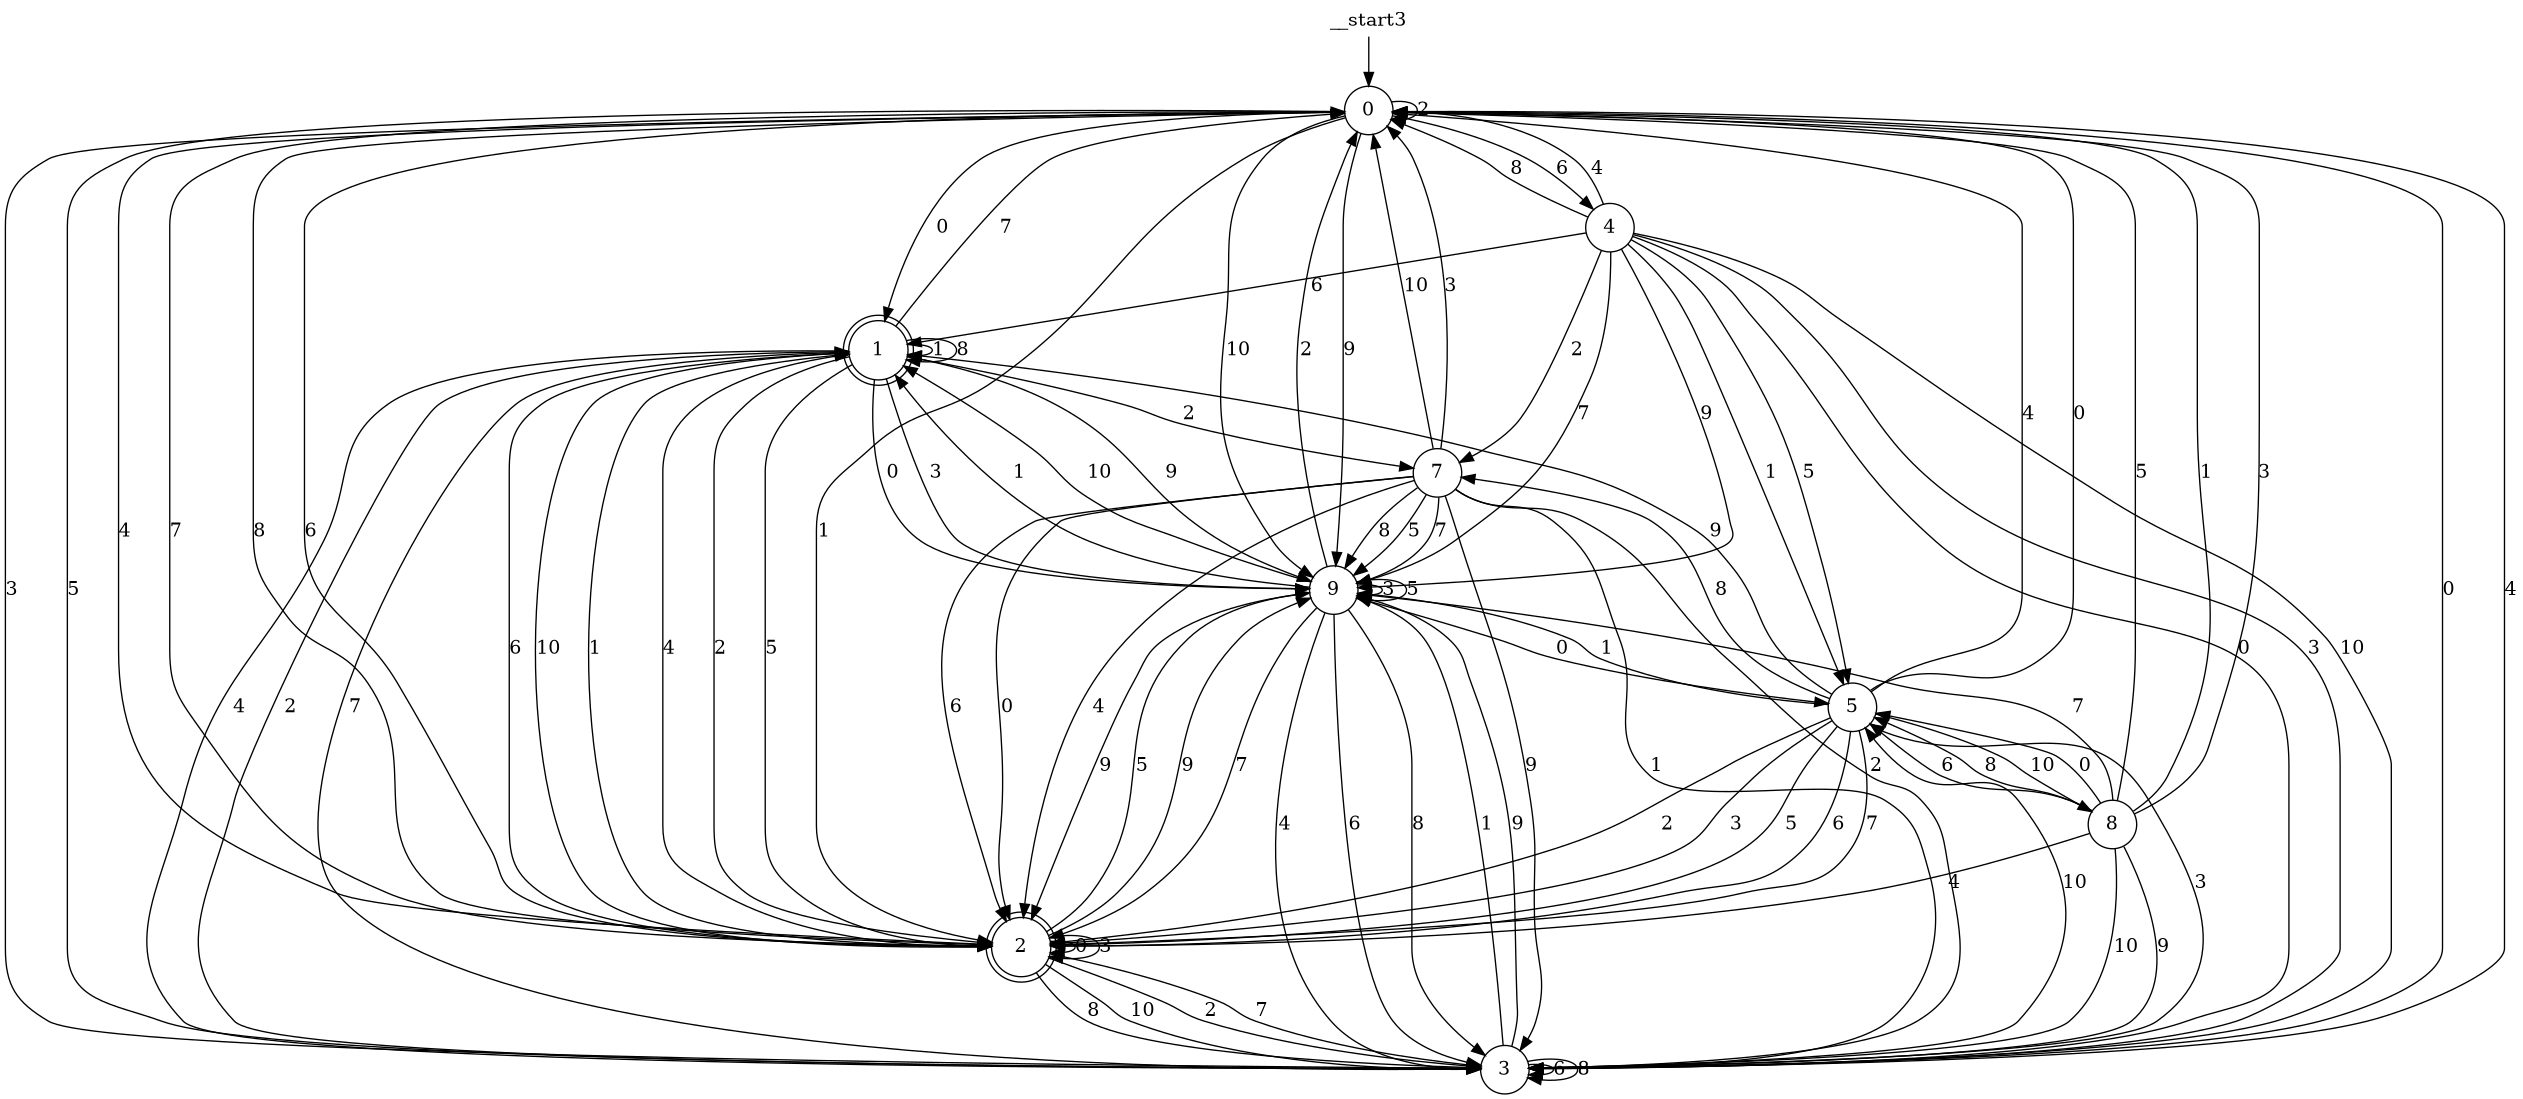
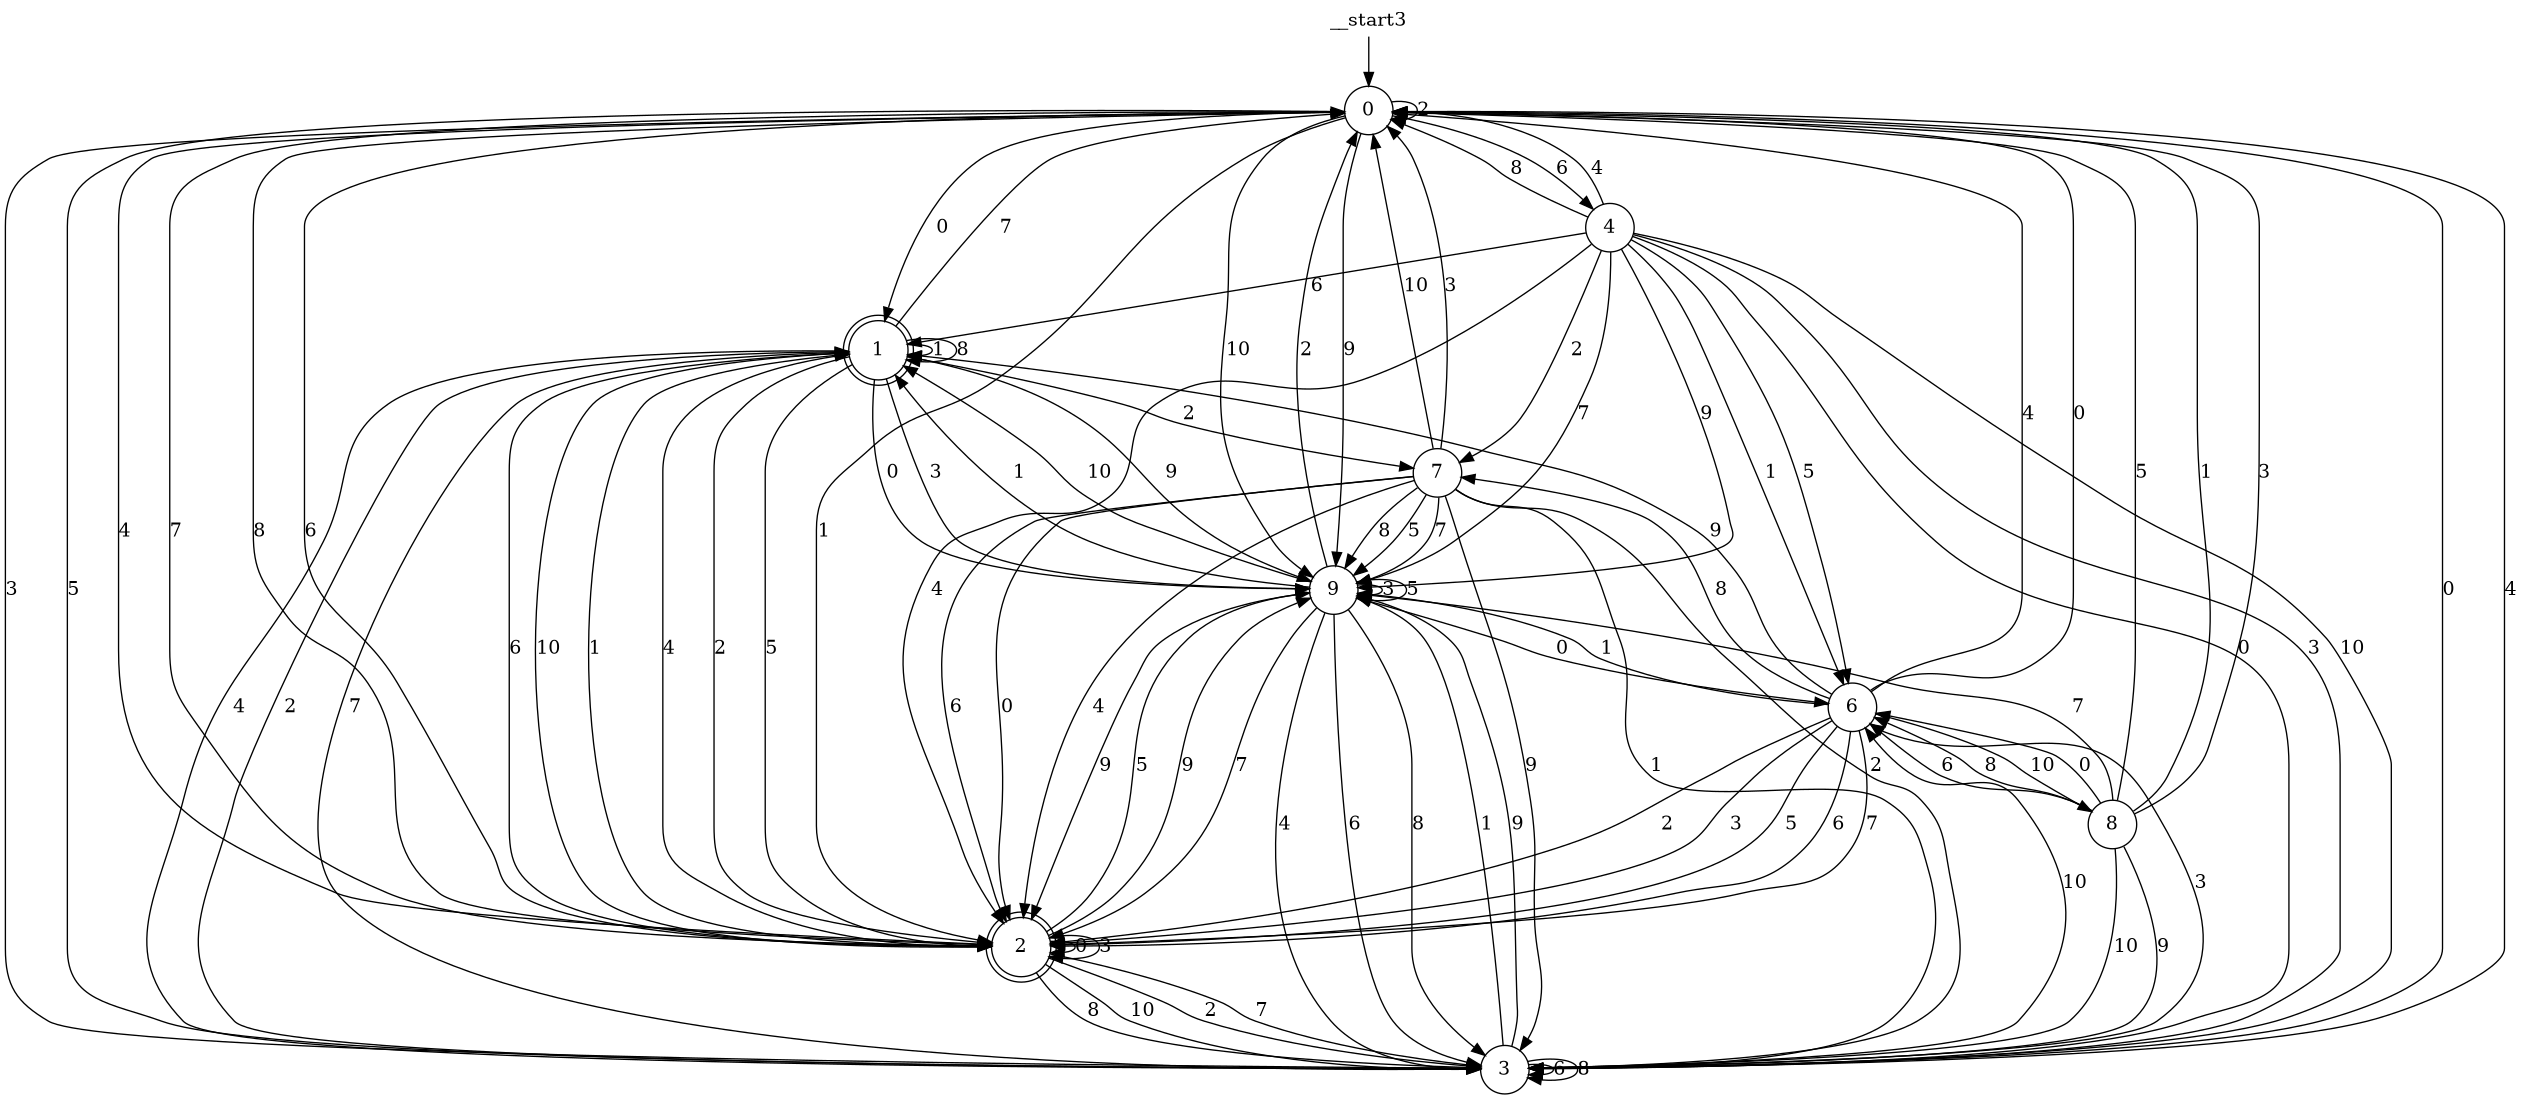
(1852, 707) -> (1852, 707)
(1582, 925) -> (1116, 490)
